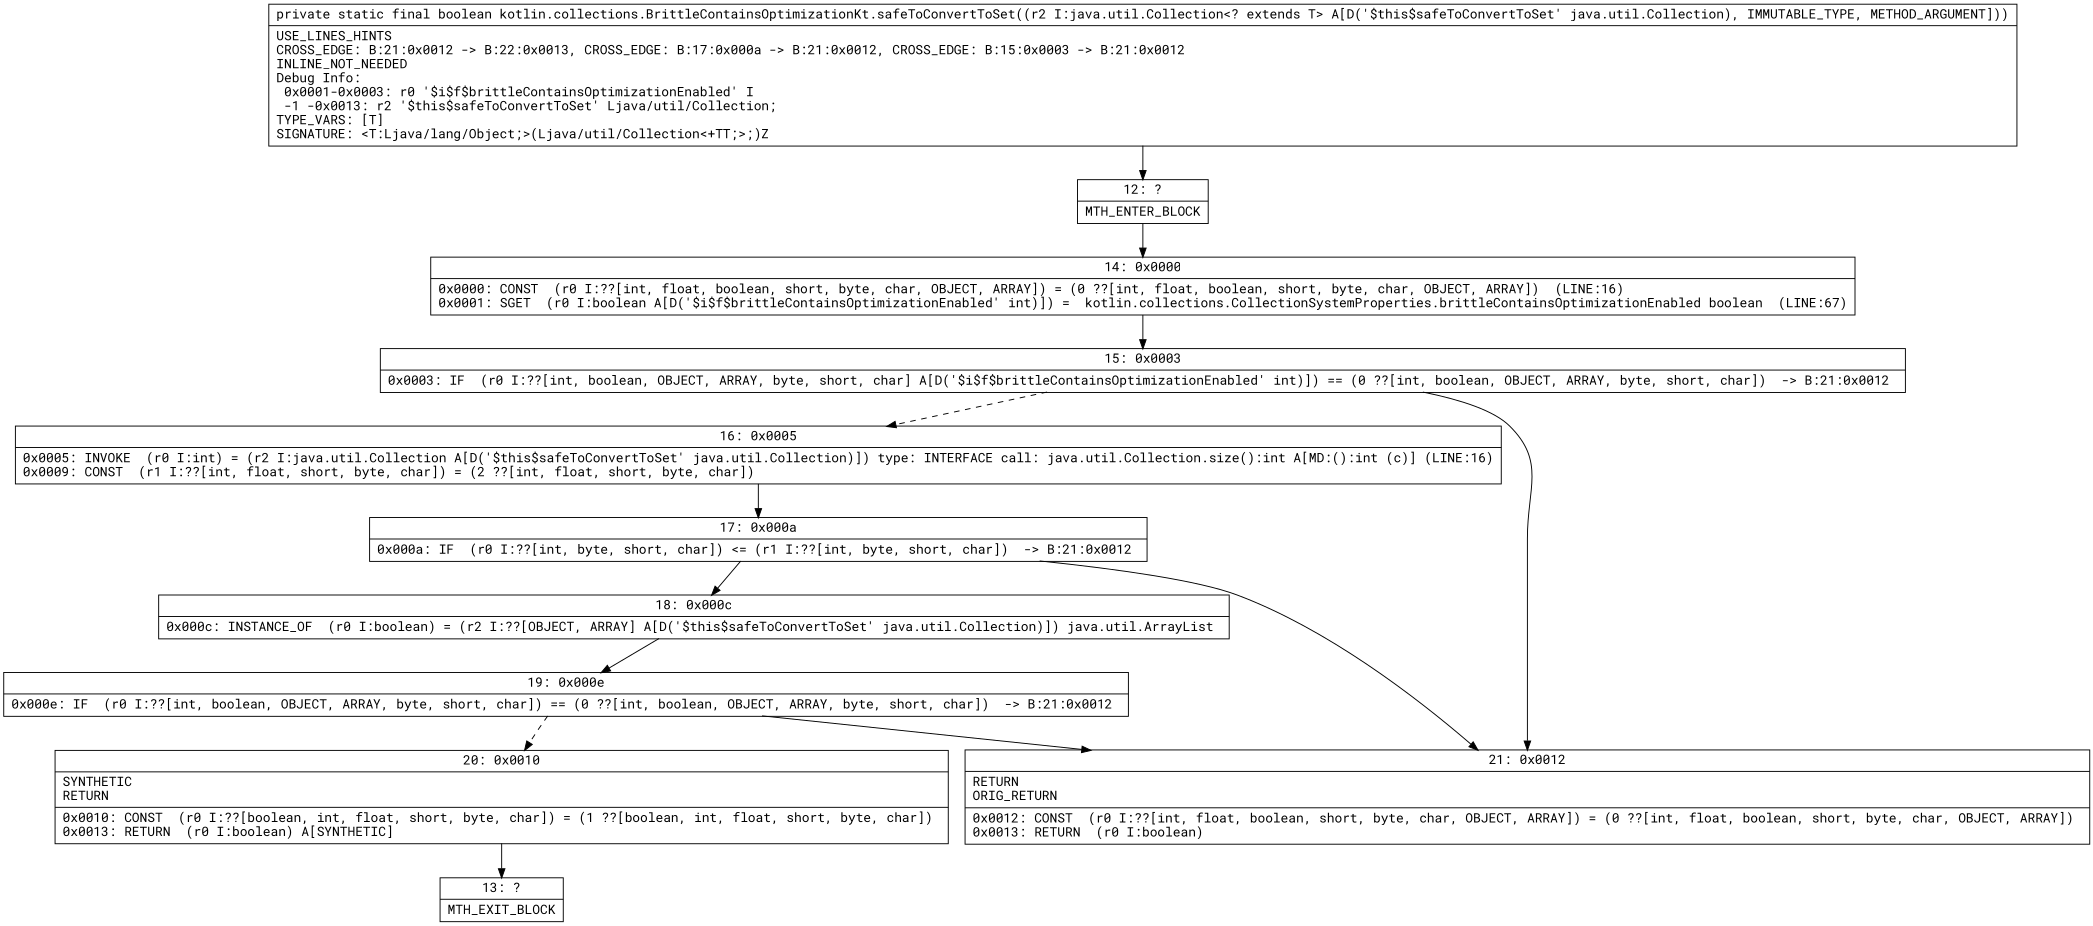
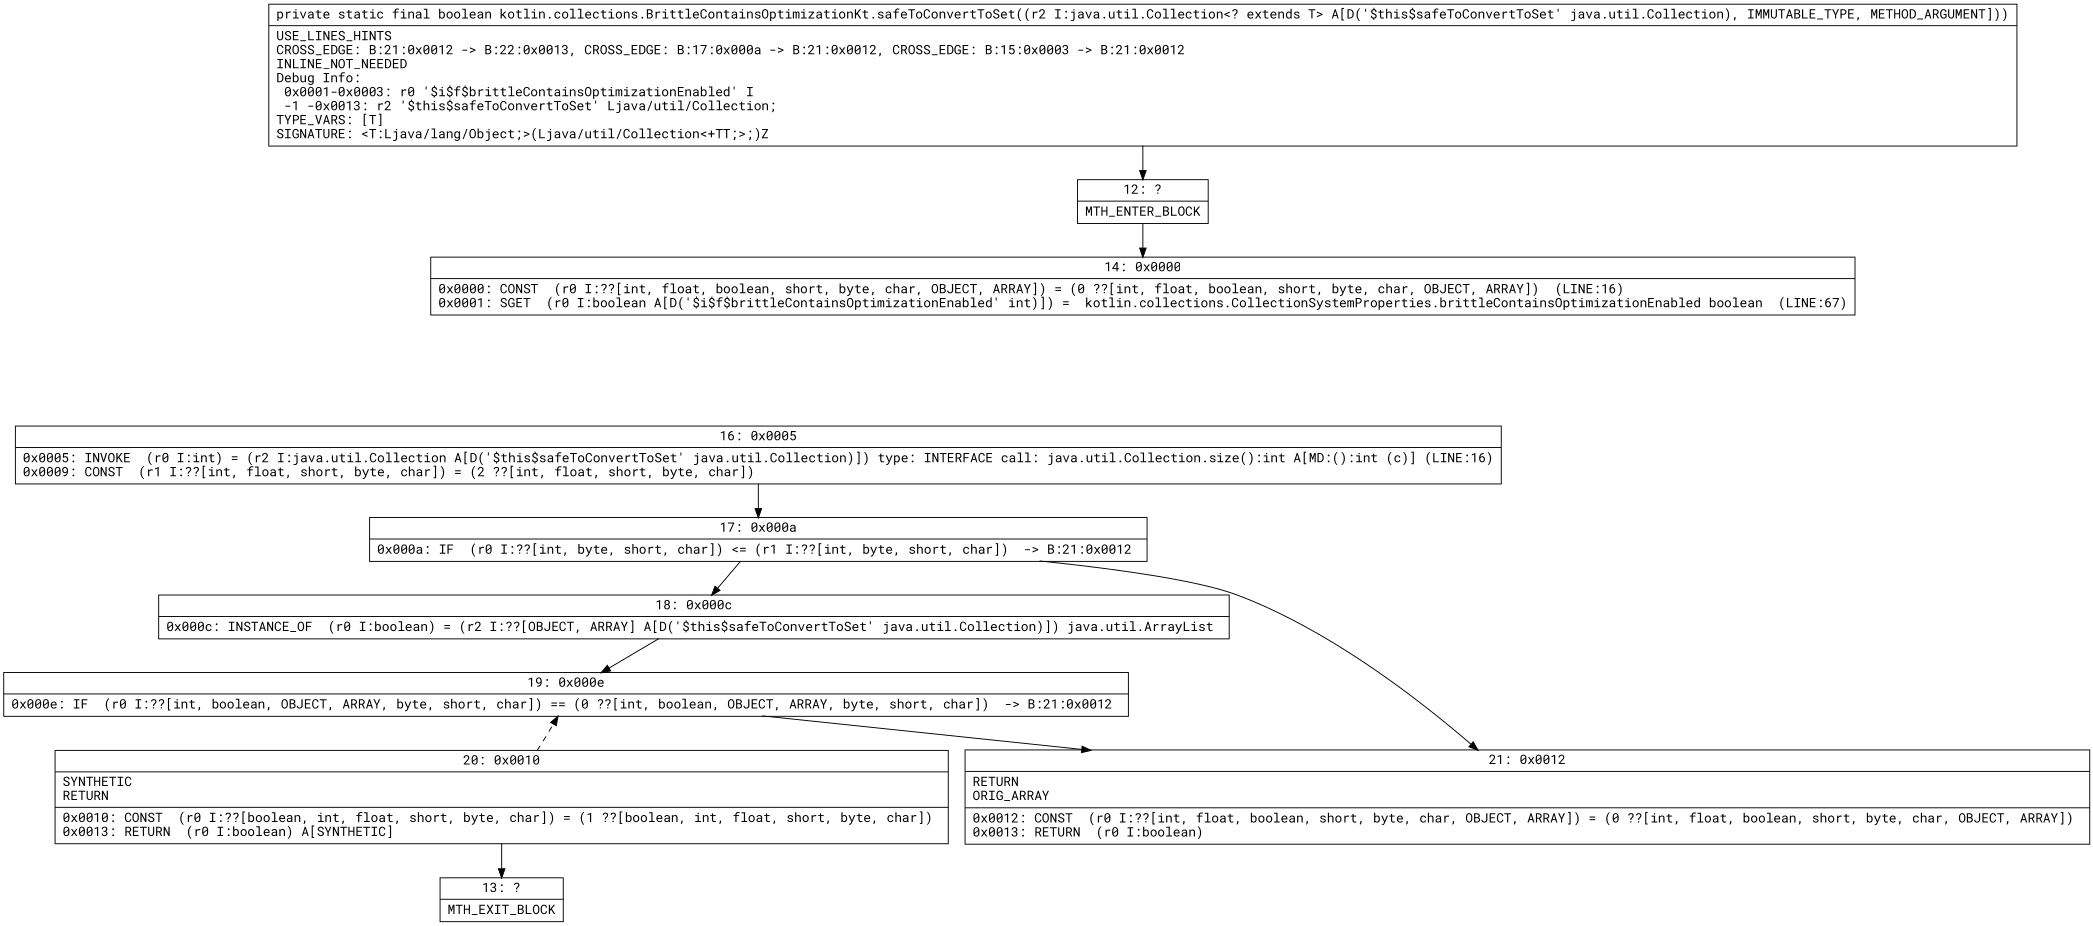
(1143, 371) -> none
(538, 729) -> (545, 737)
(1015, 796) -> (1011, 796)
